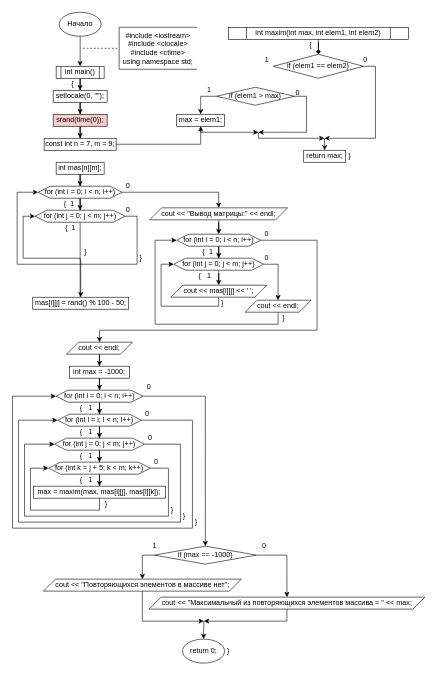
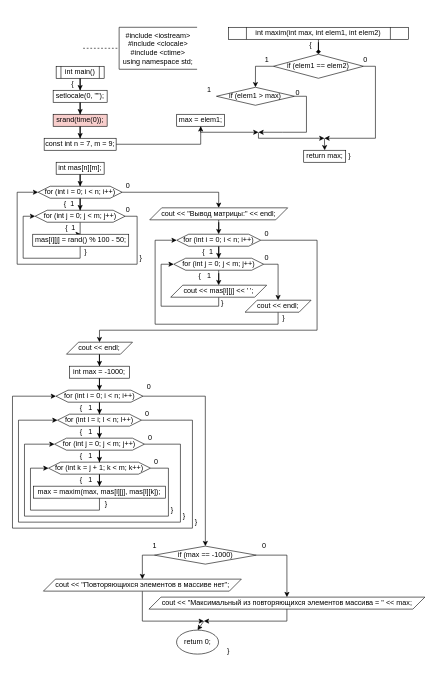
(80, 24) -> none
(80, 60) -> none
none -> (255, 74)
(201, 96) -> none
(81, 303) -> (81, 240)
(99, 468) -> (99, 468)
(204, 651) -> (198, 642)
